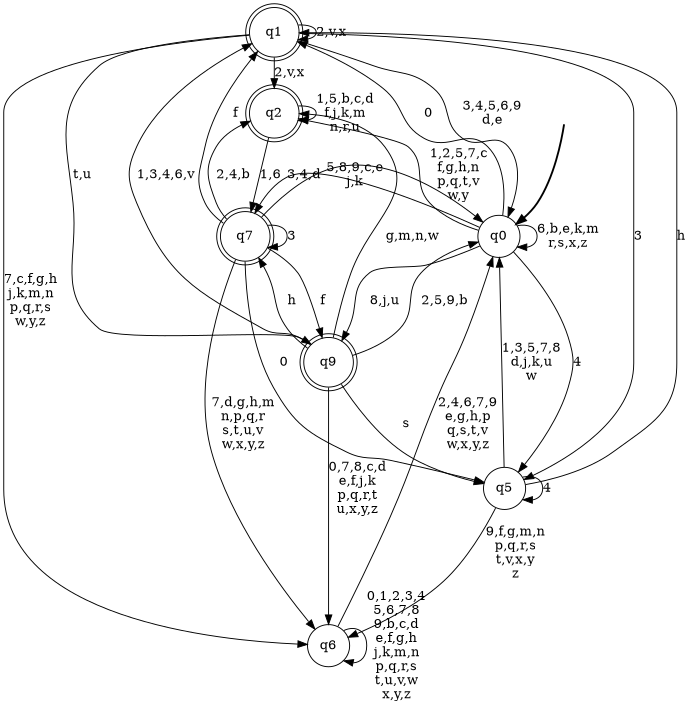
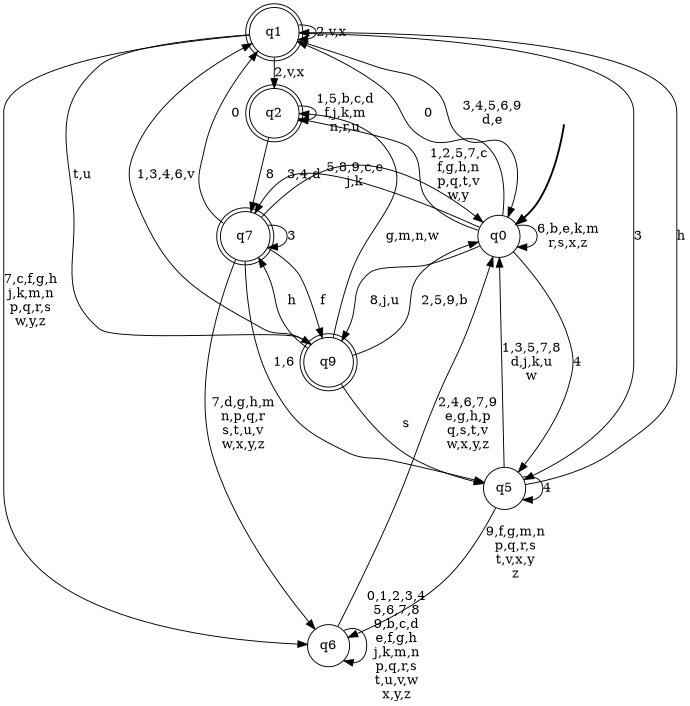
(236, 113) -> (236, 113)
(208, 167) -> none
(271, 175) -> (271, 175)
(284, 362) -> (284, 362)
(329, 501) -> none
